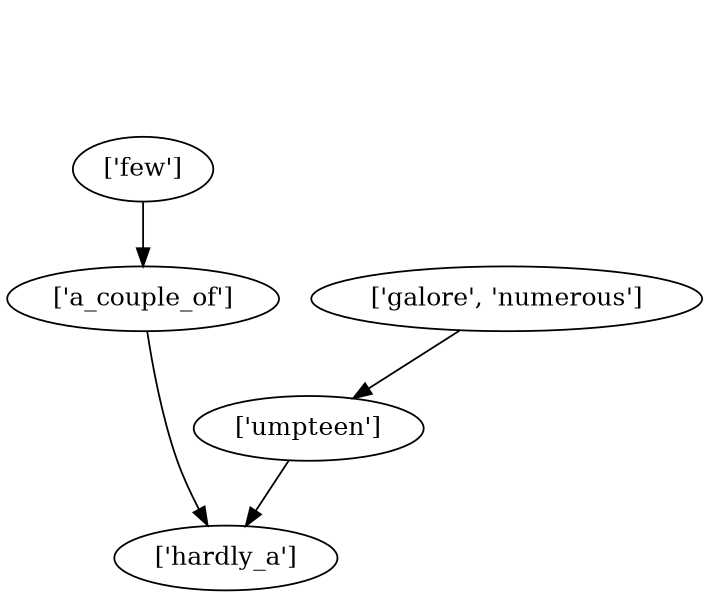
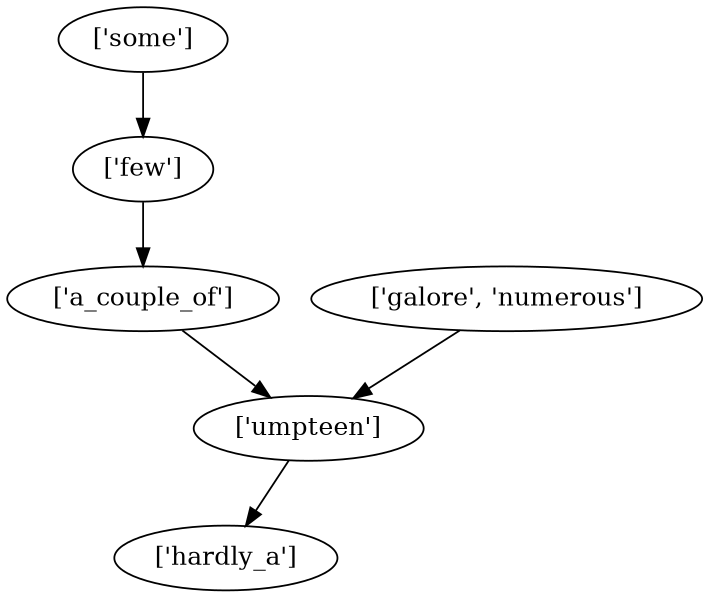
none -> (143, 40)
(166, 423) -> (219, 358)
